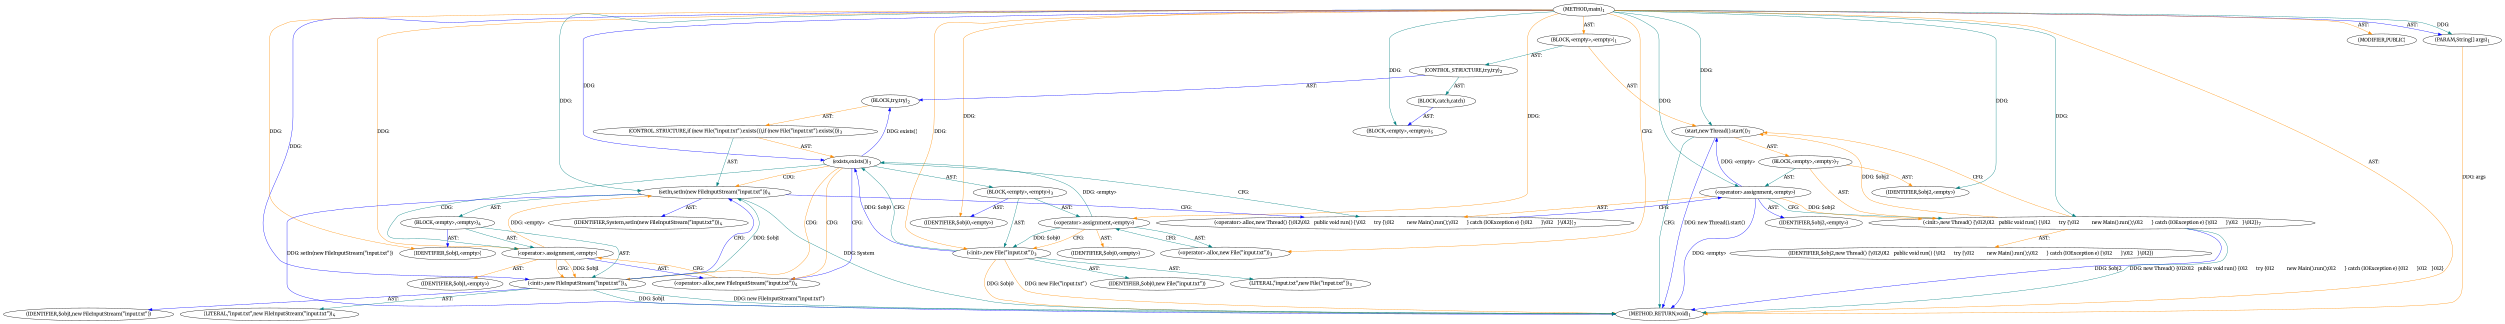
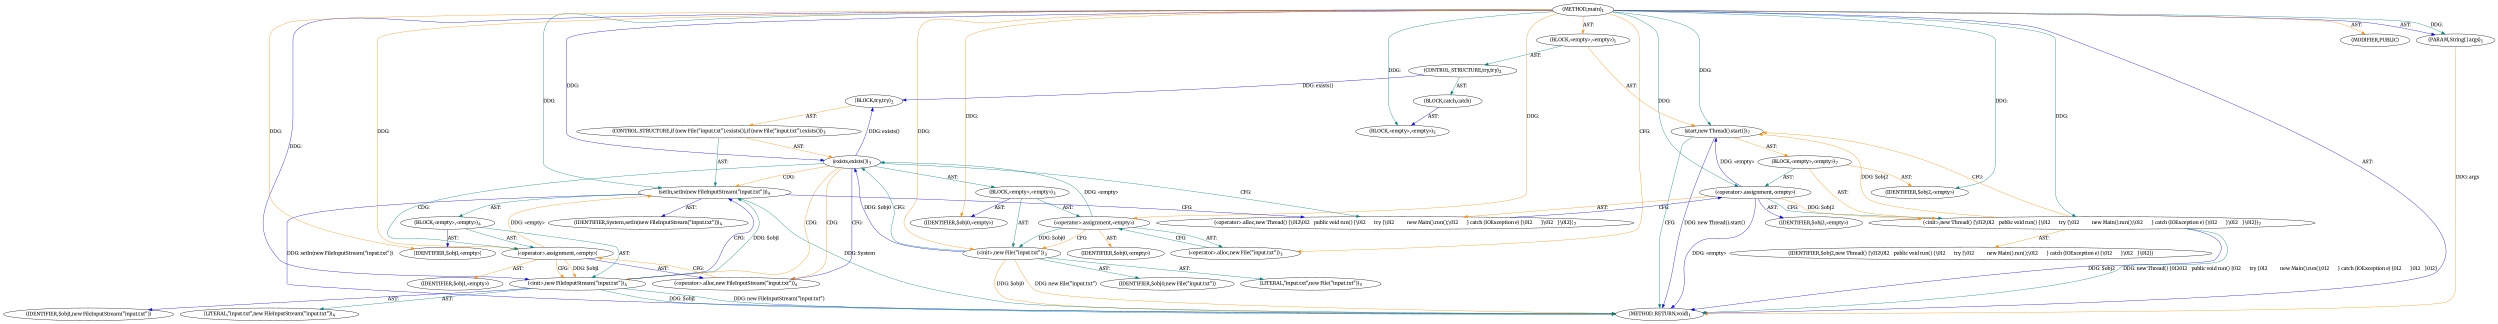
(1312, 86) -> (1318, 86)
(2409, 196) -> (2402, 196)
